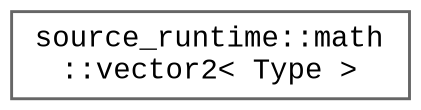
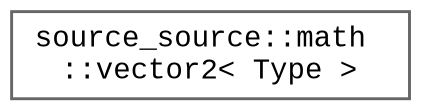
(211, 55) -> (211, 55)
